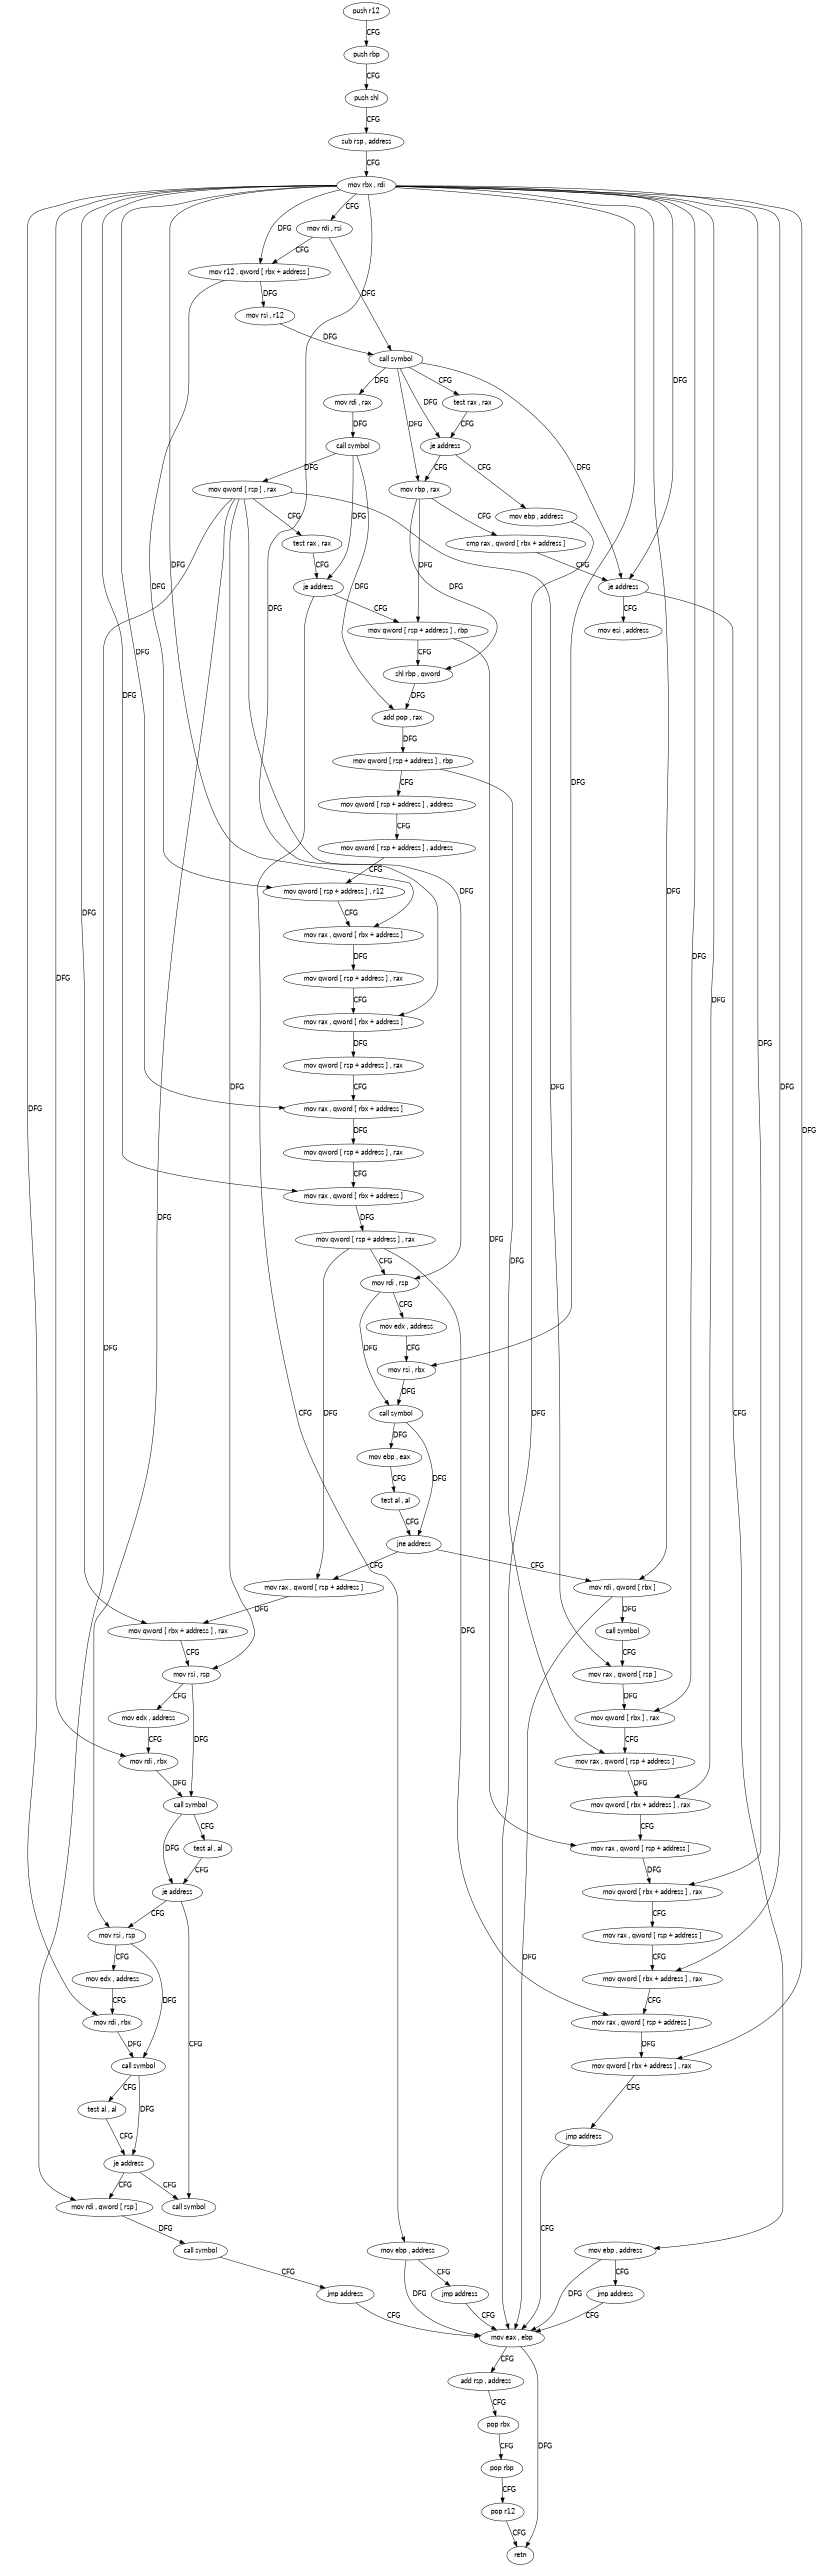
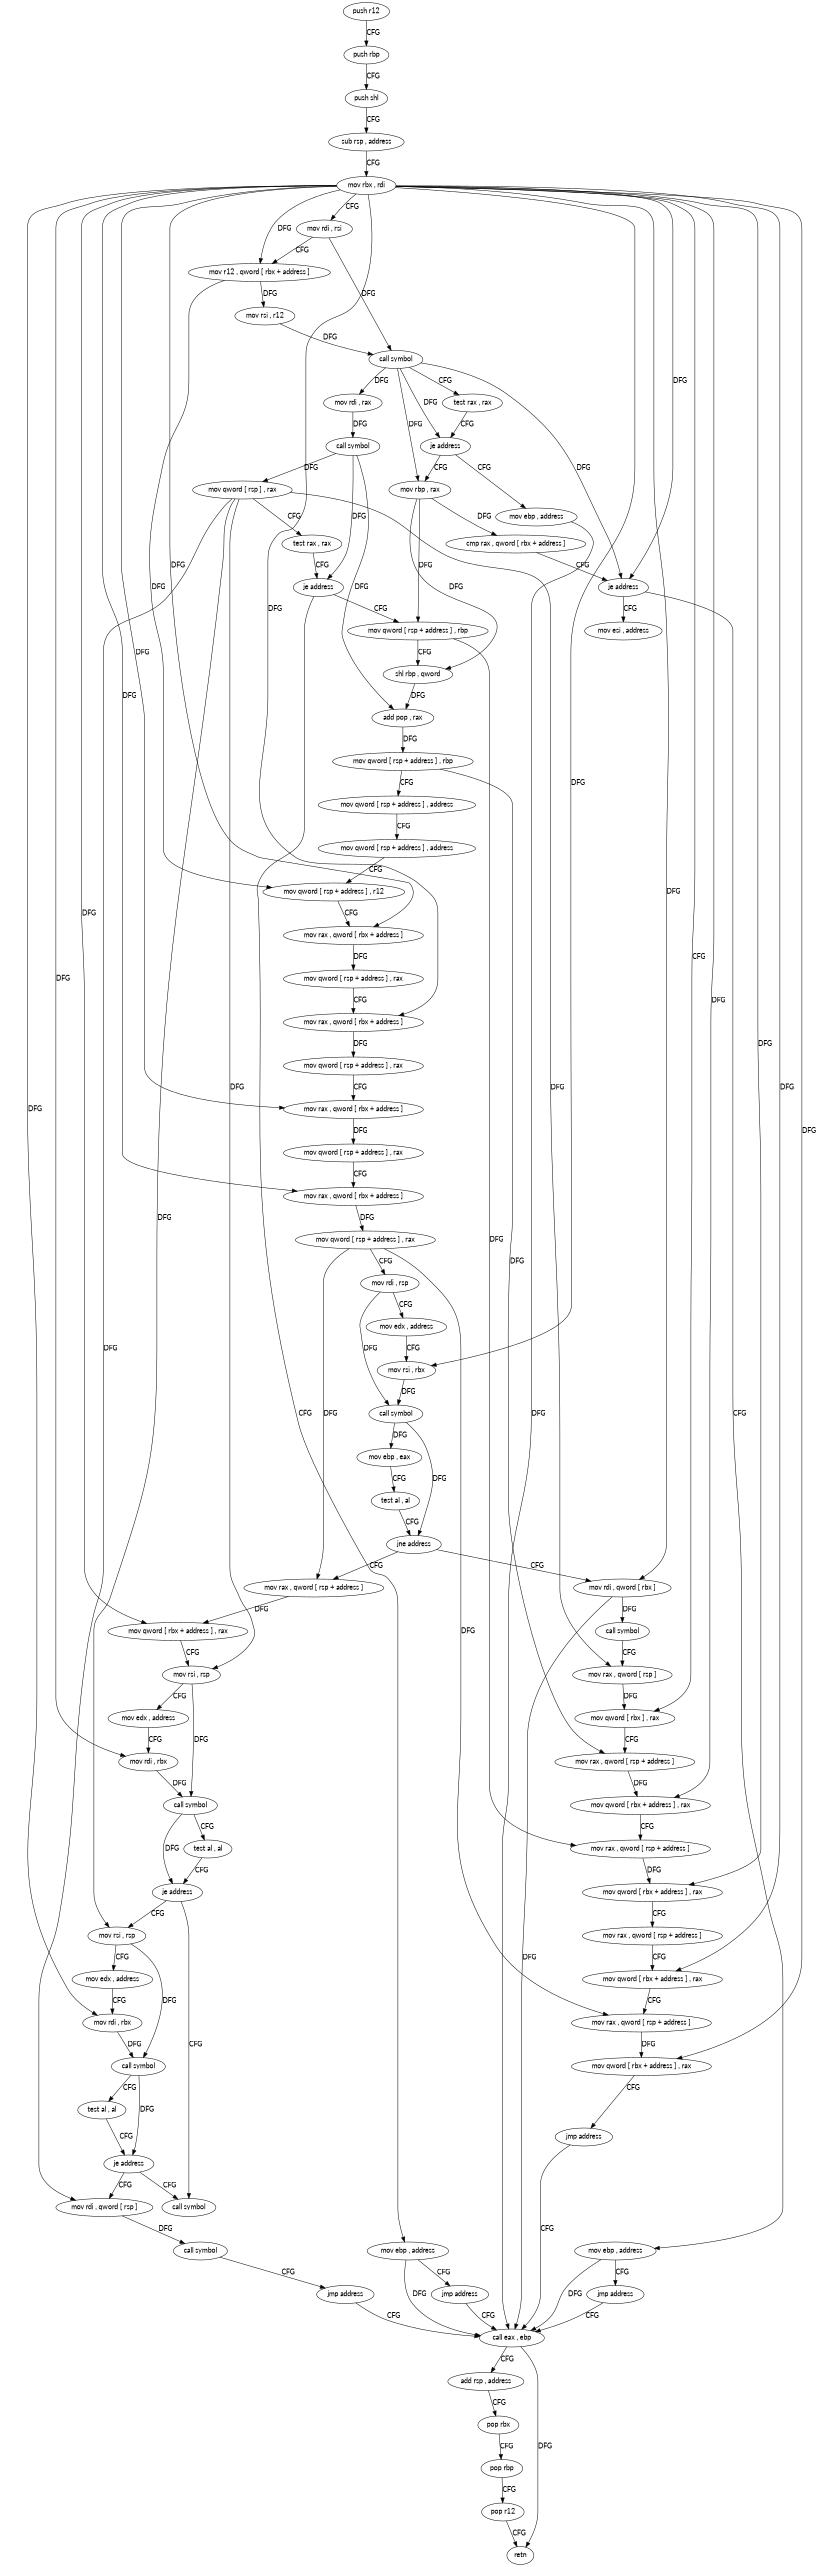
(484, 517) -> (484, 517)
(405, 867) -> none
(699, 957) -> (699, 957)
(512, 2338) -> (512, 2338)
